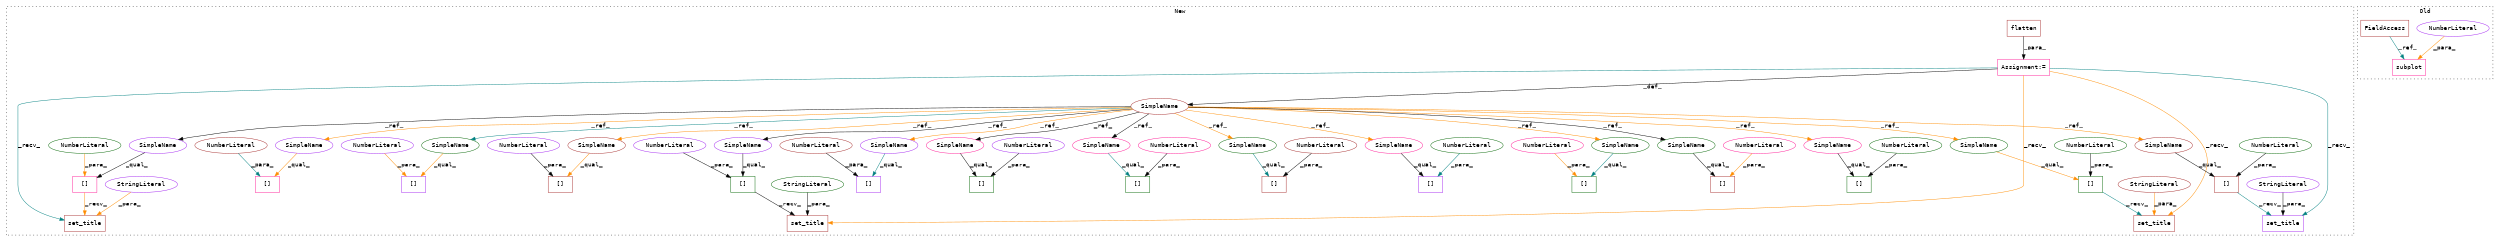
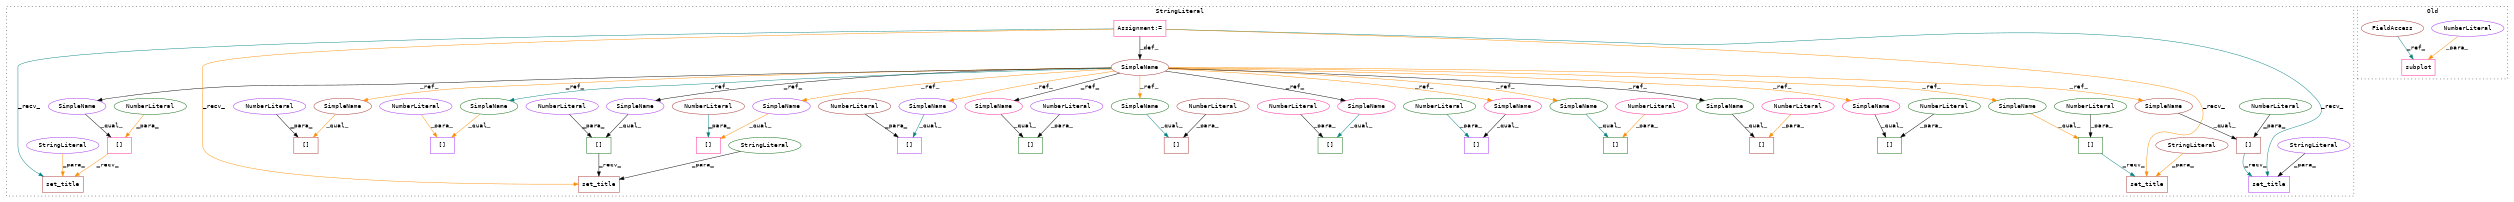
(1180, 11) -> (1180, 11)
(2024, 28) -> none
(2385, 28) -> (2392, 28)
